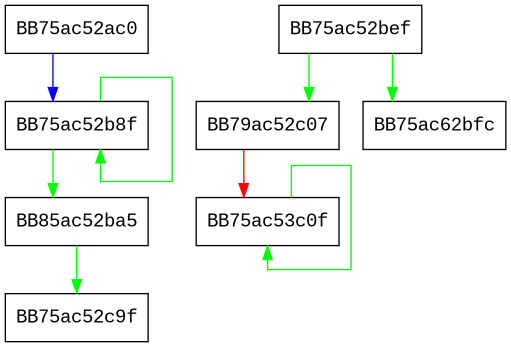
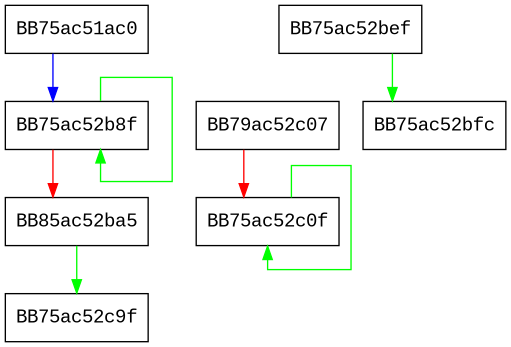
(77, 29) -> (77, 29)
(309, 71) -> none
(434, 125) -> (434, 125)
(53, 167) -> (53, 167)
(268, 222) -> (268, 222)
